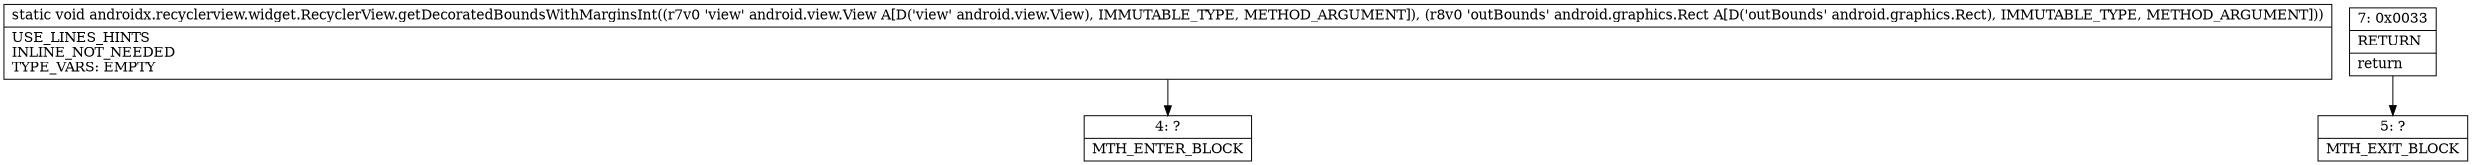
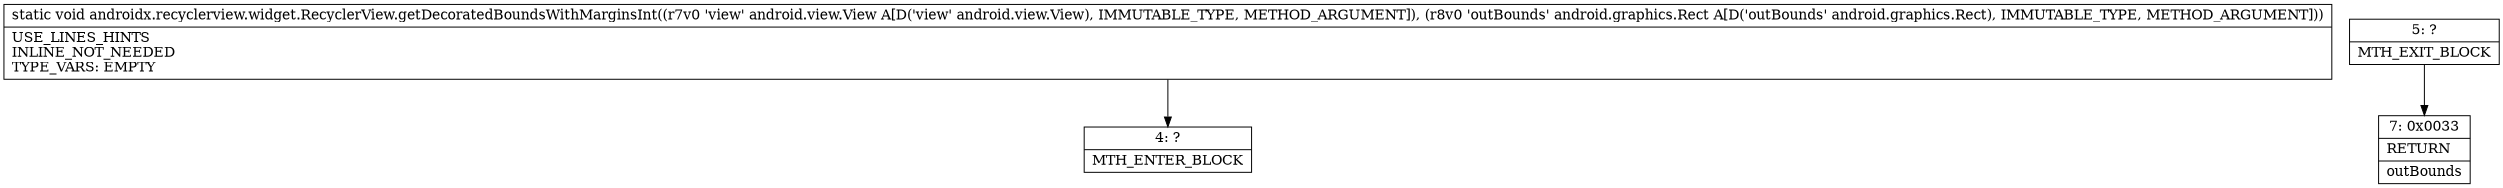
(2380, 64) -> (2424, 172)
(2393, 91) -> (2424, 85)
